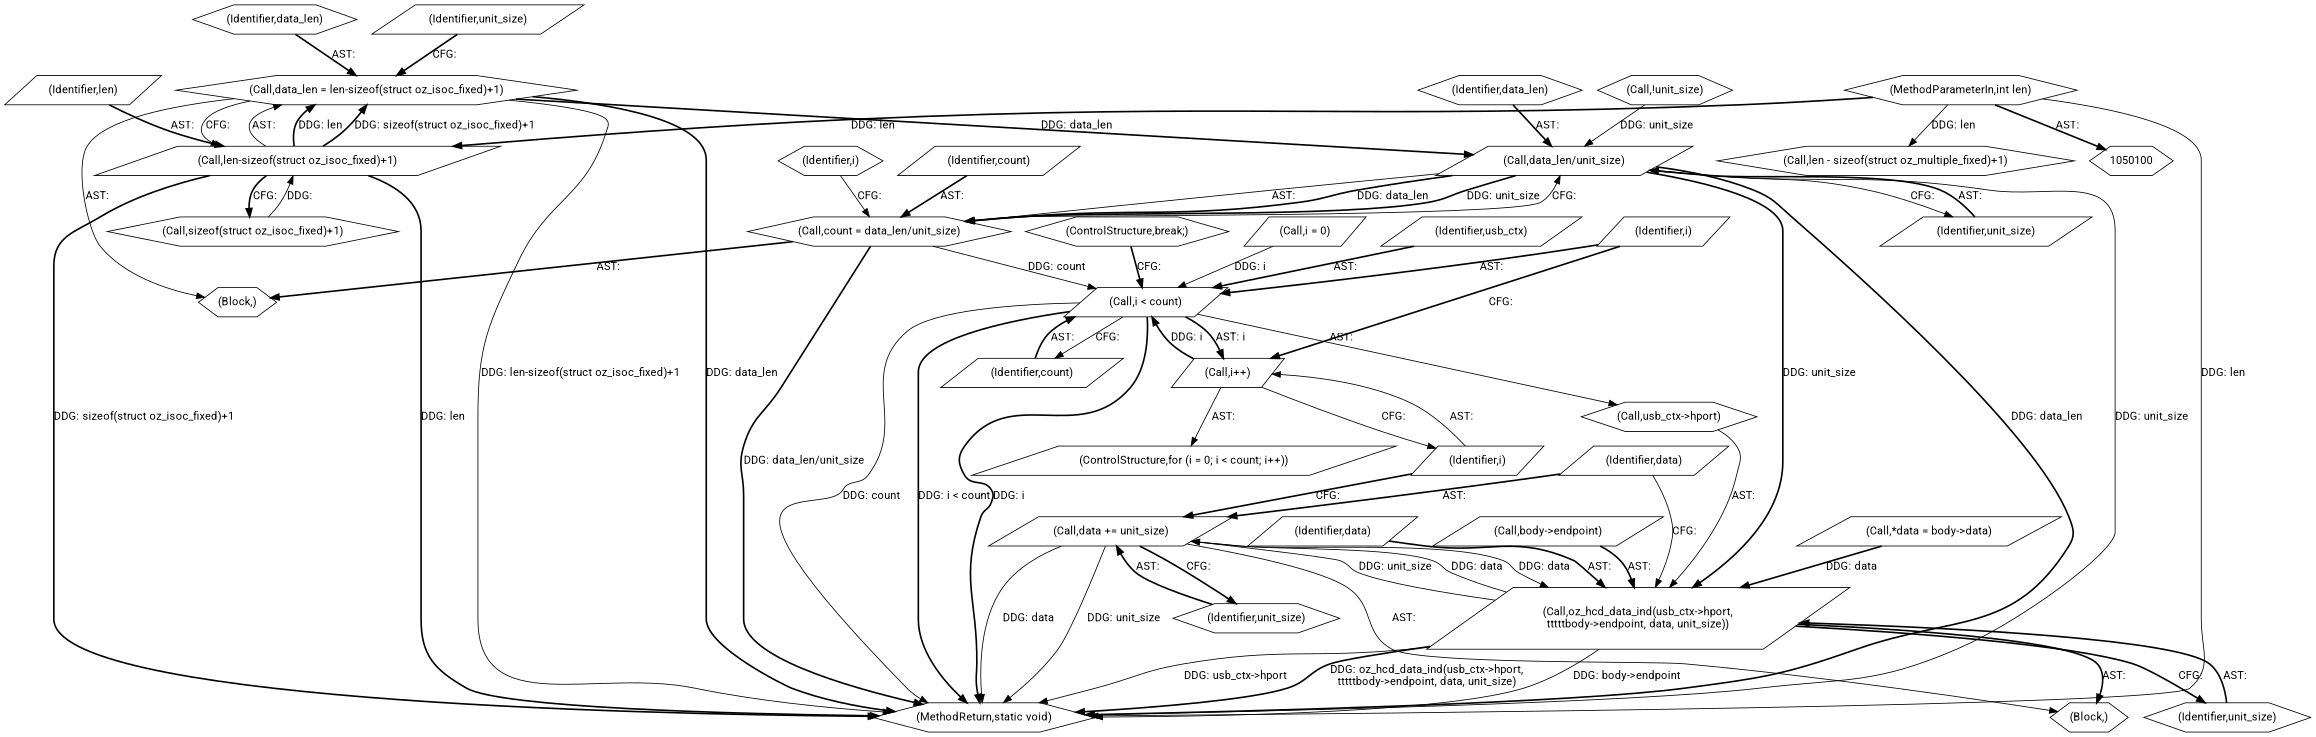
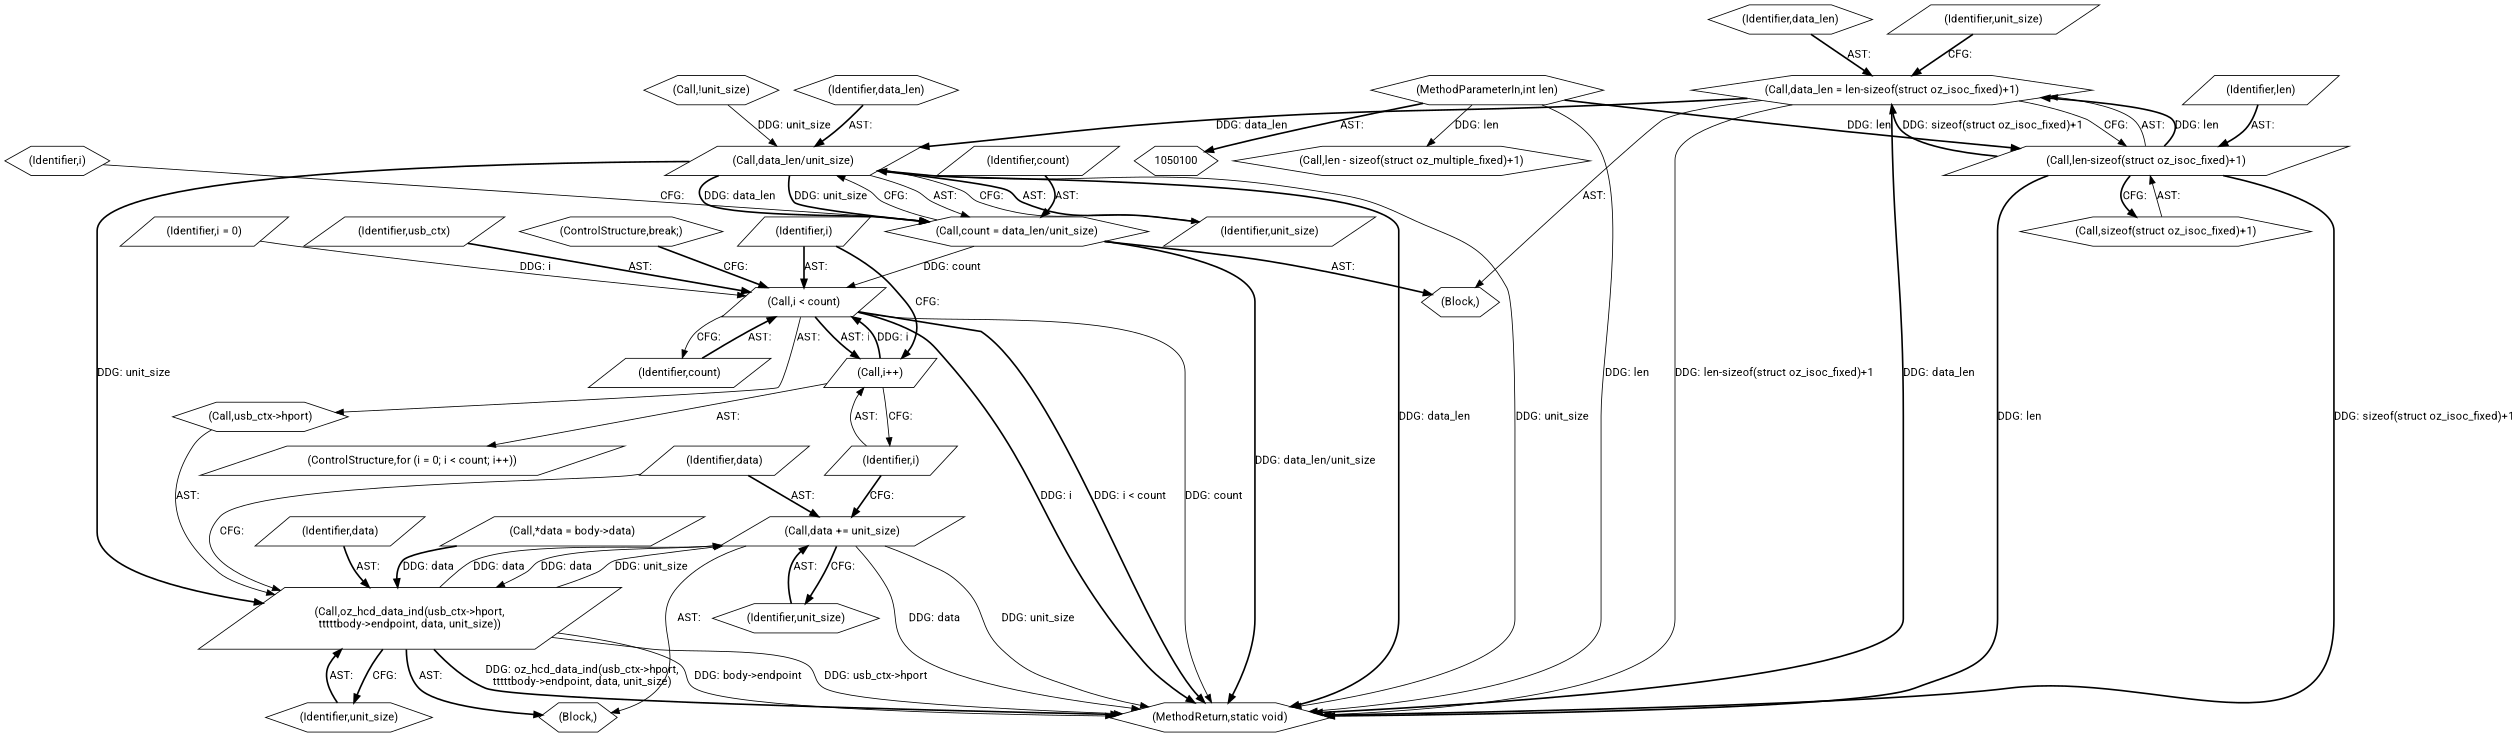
(302, 196) -> (2171, 196)
(1305, 232) -> (204, 232)
(1548, 531) -> none
